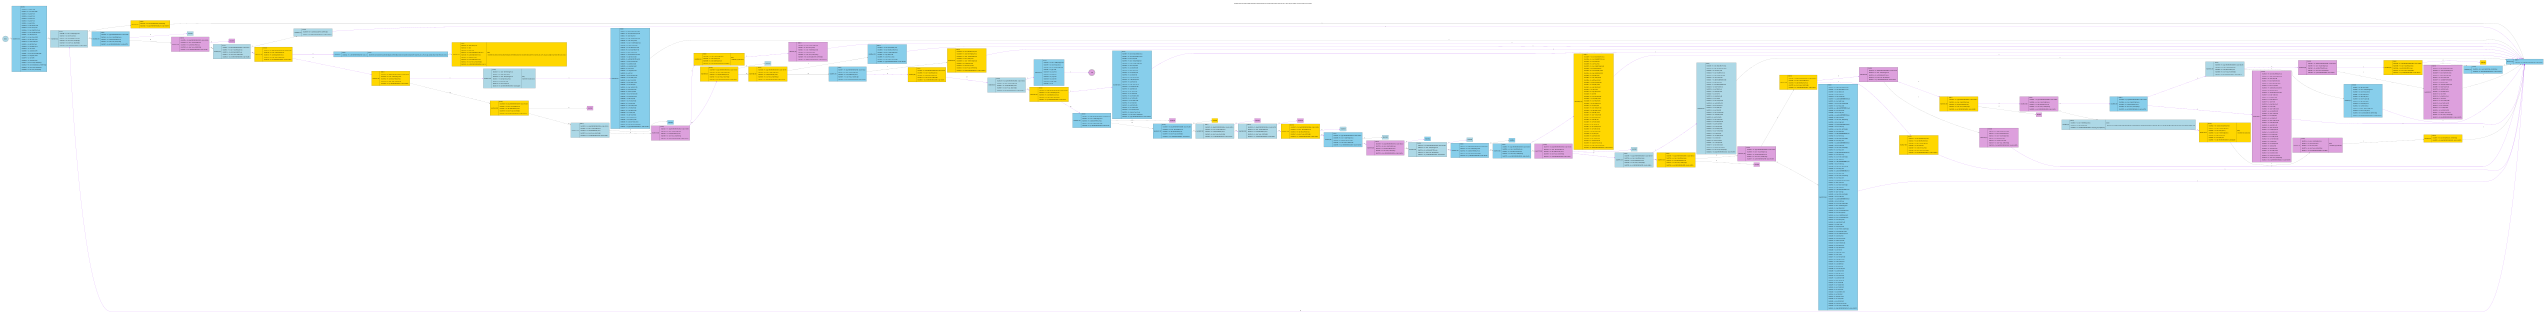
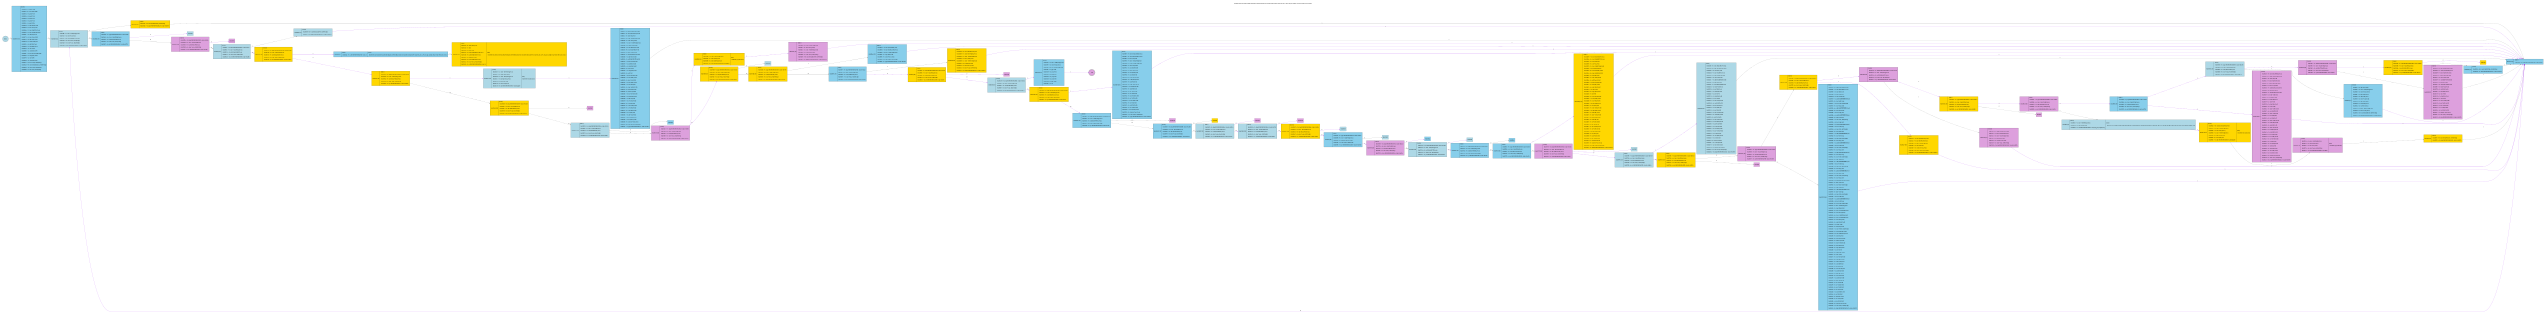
none -> (1007, 74)
